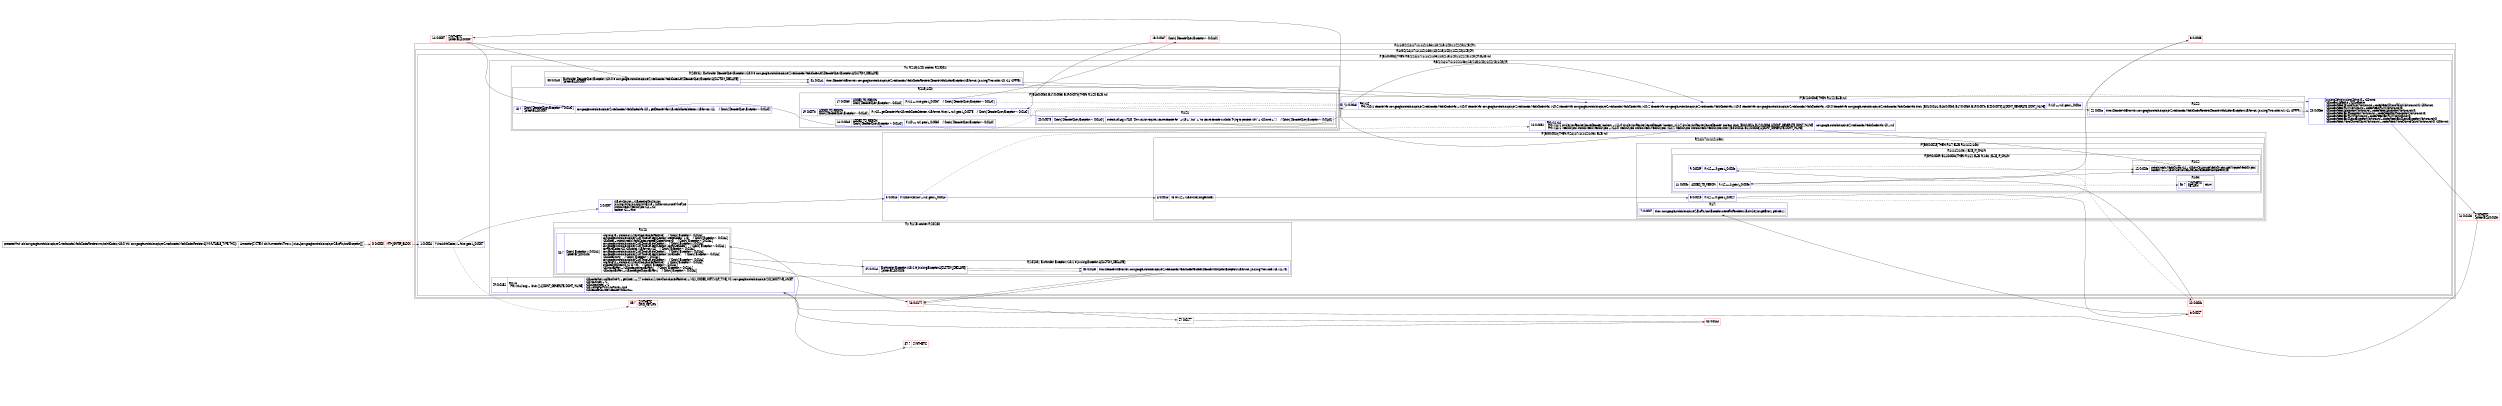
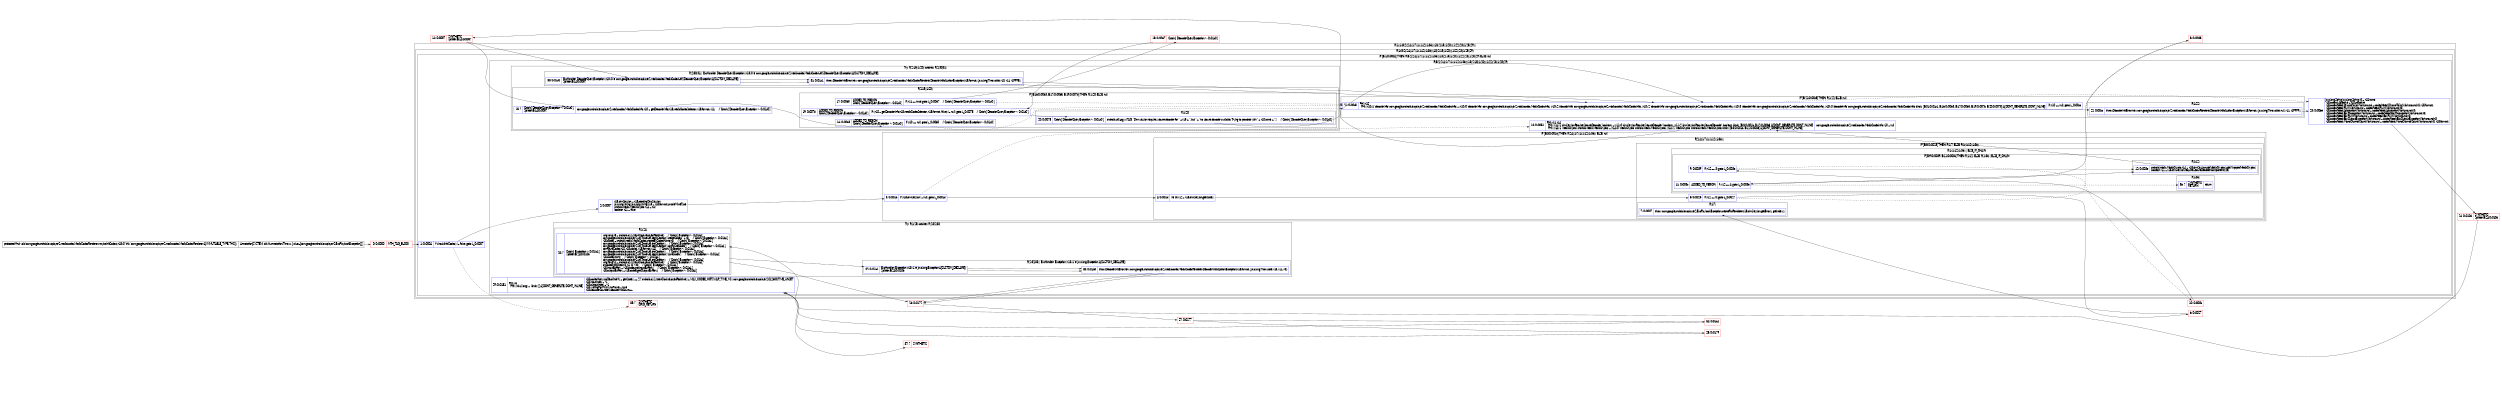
(1185, 113) -> (1185, 113)
(2007, 145) -> (1971, 145)
(399, 244) -> (398, 244)
none -> (1712, 333)
